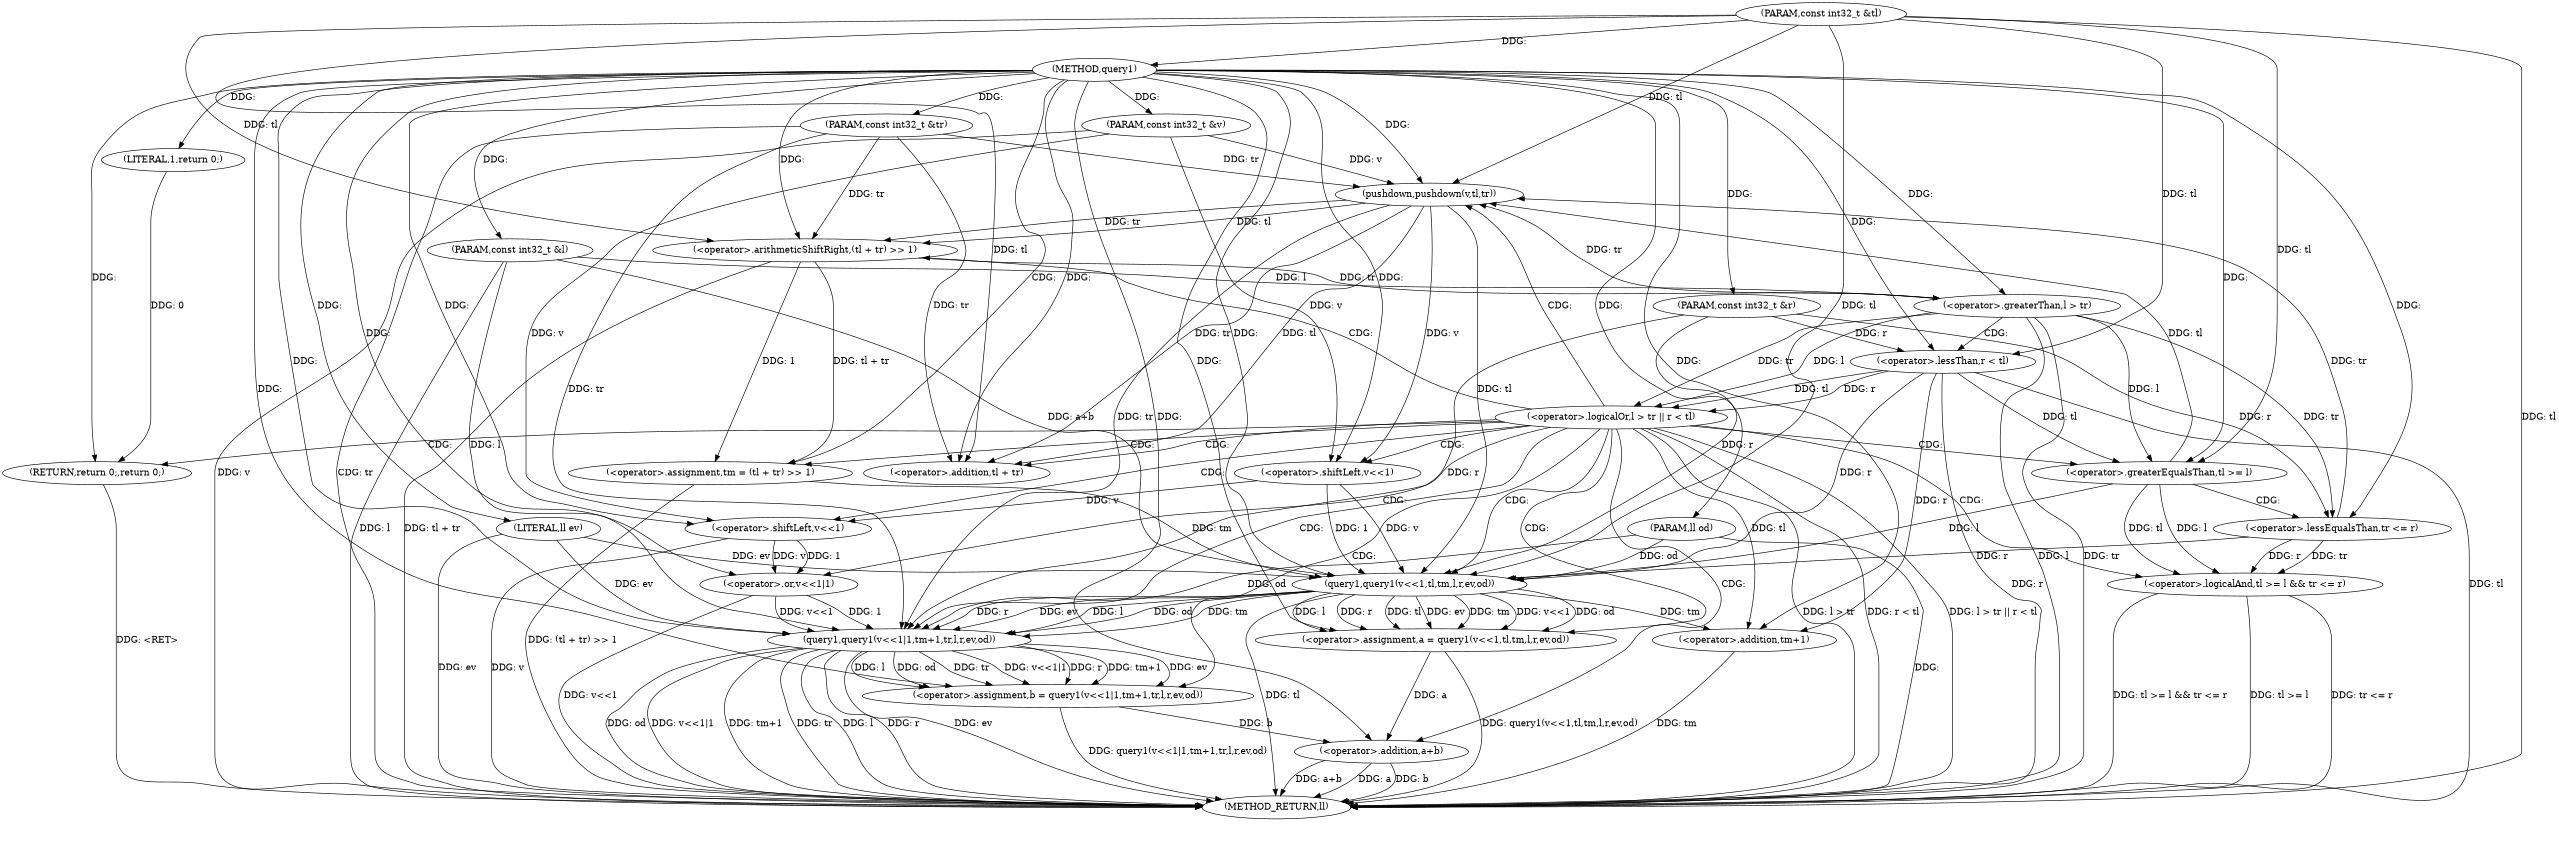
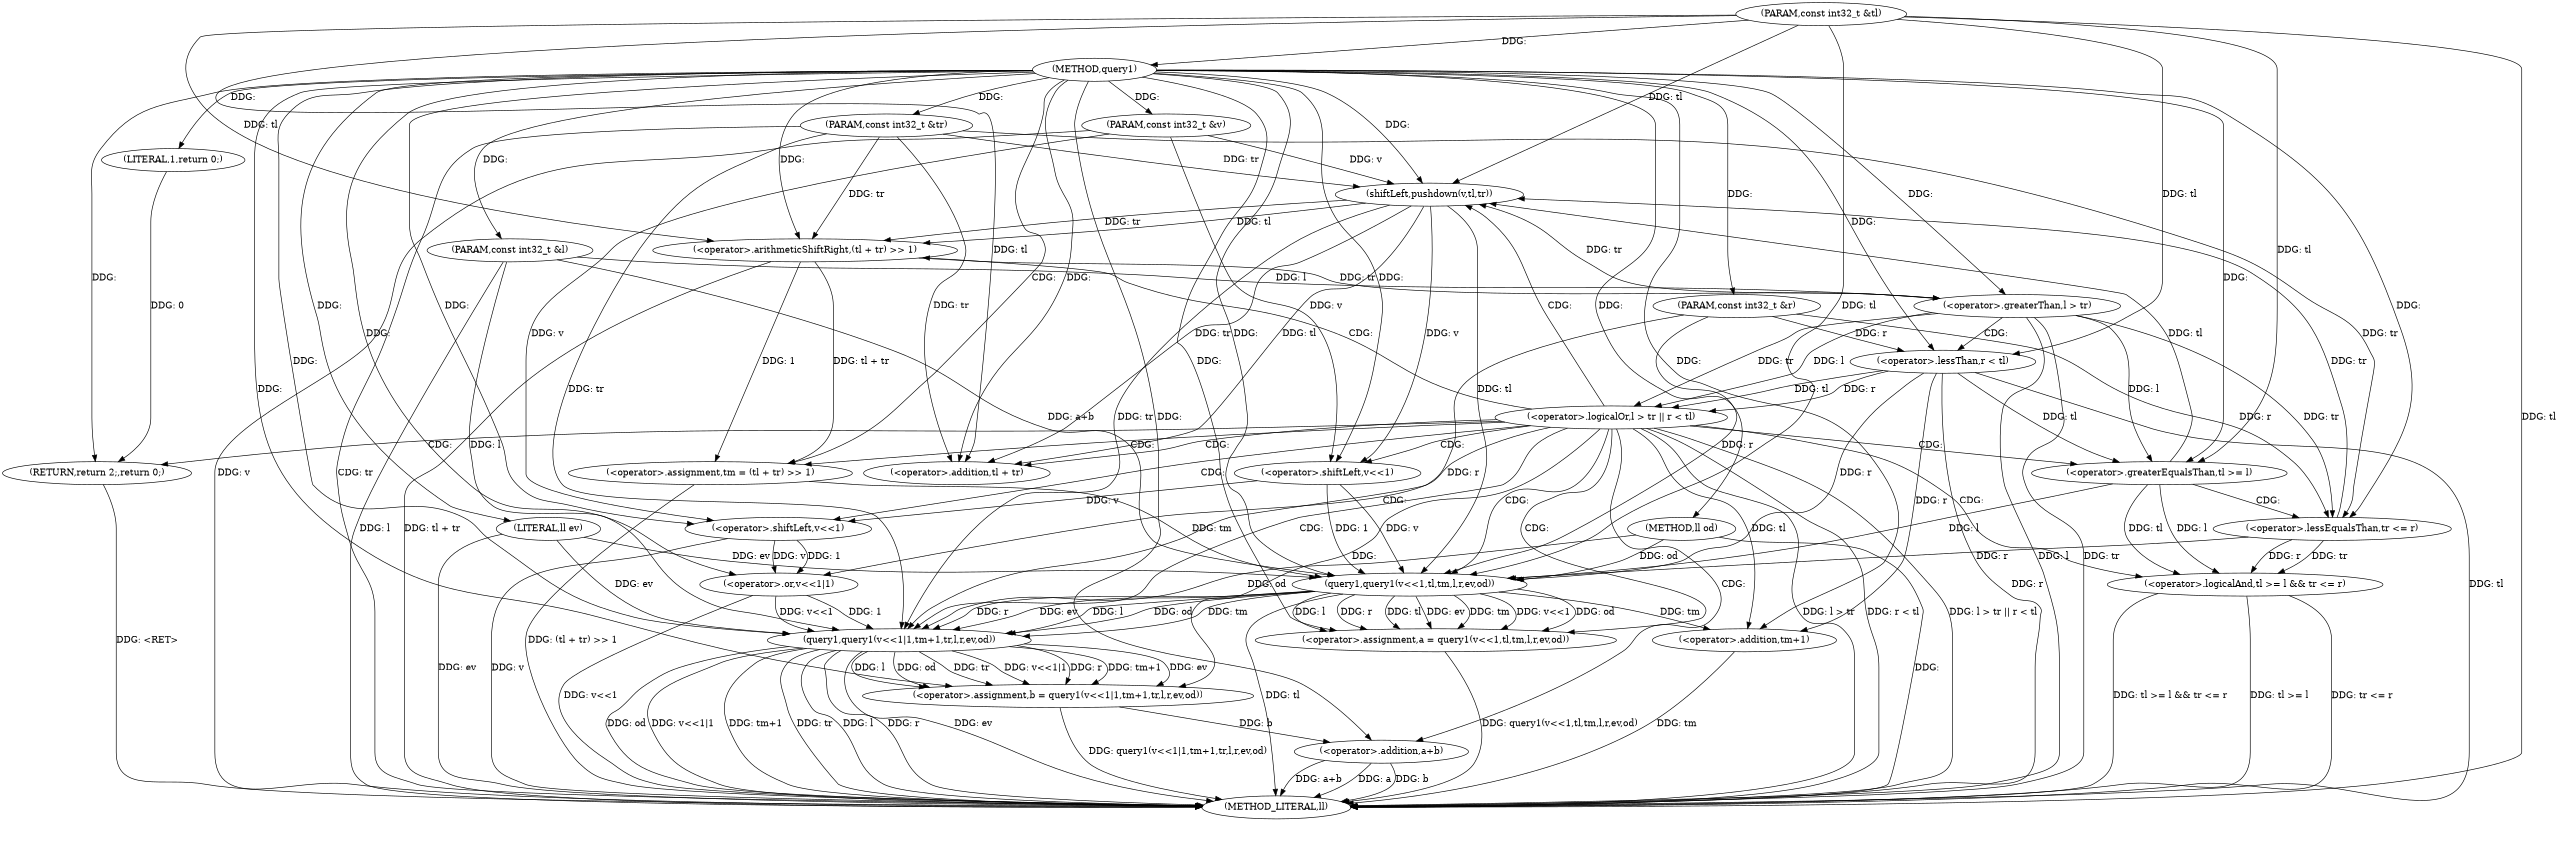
none -> (1772, 148)
(1429, 195) -> (1429, 195)
(97, 473) -> (97, 473)
(1682, 529) -> (1682, 529)
(1366, 557) -> (1366, 557)
(1410, 693) -> none
(1276, 807) -> (1276, 807)
